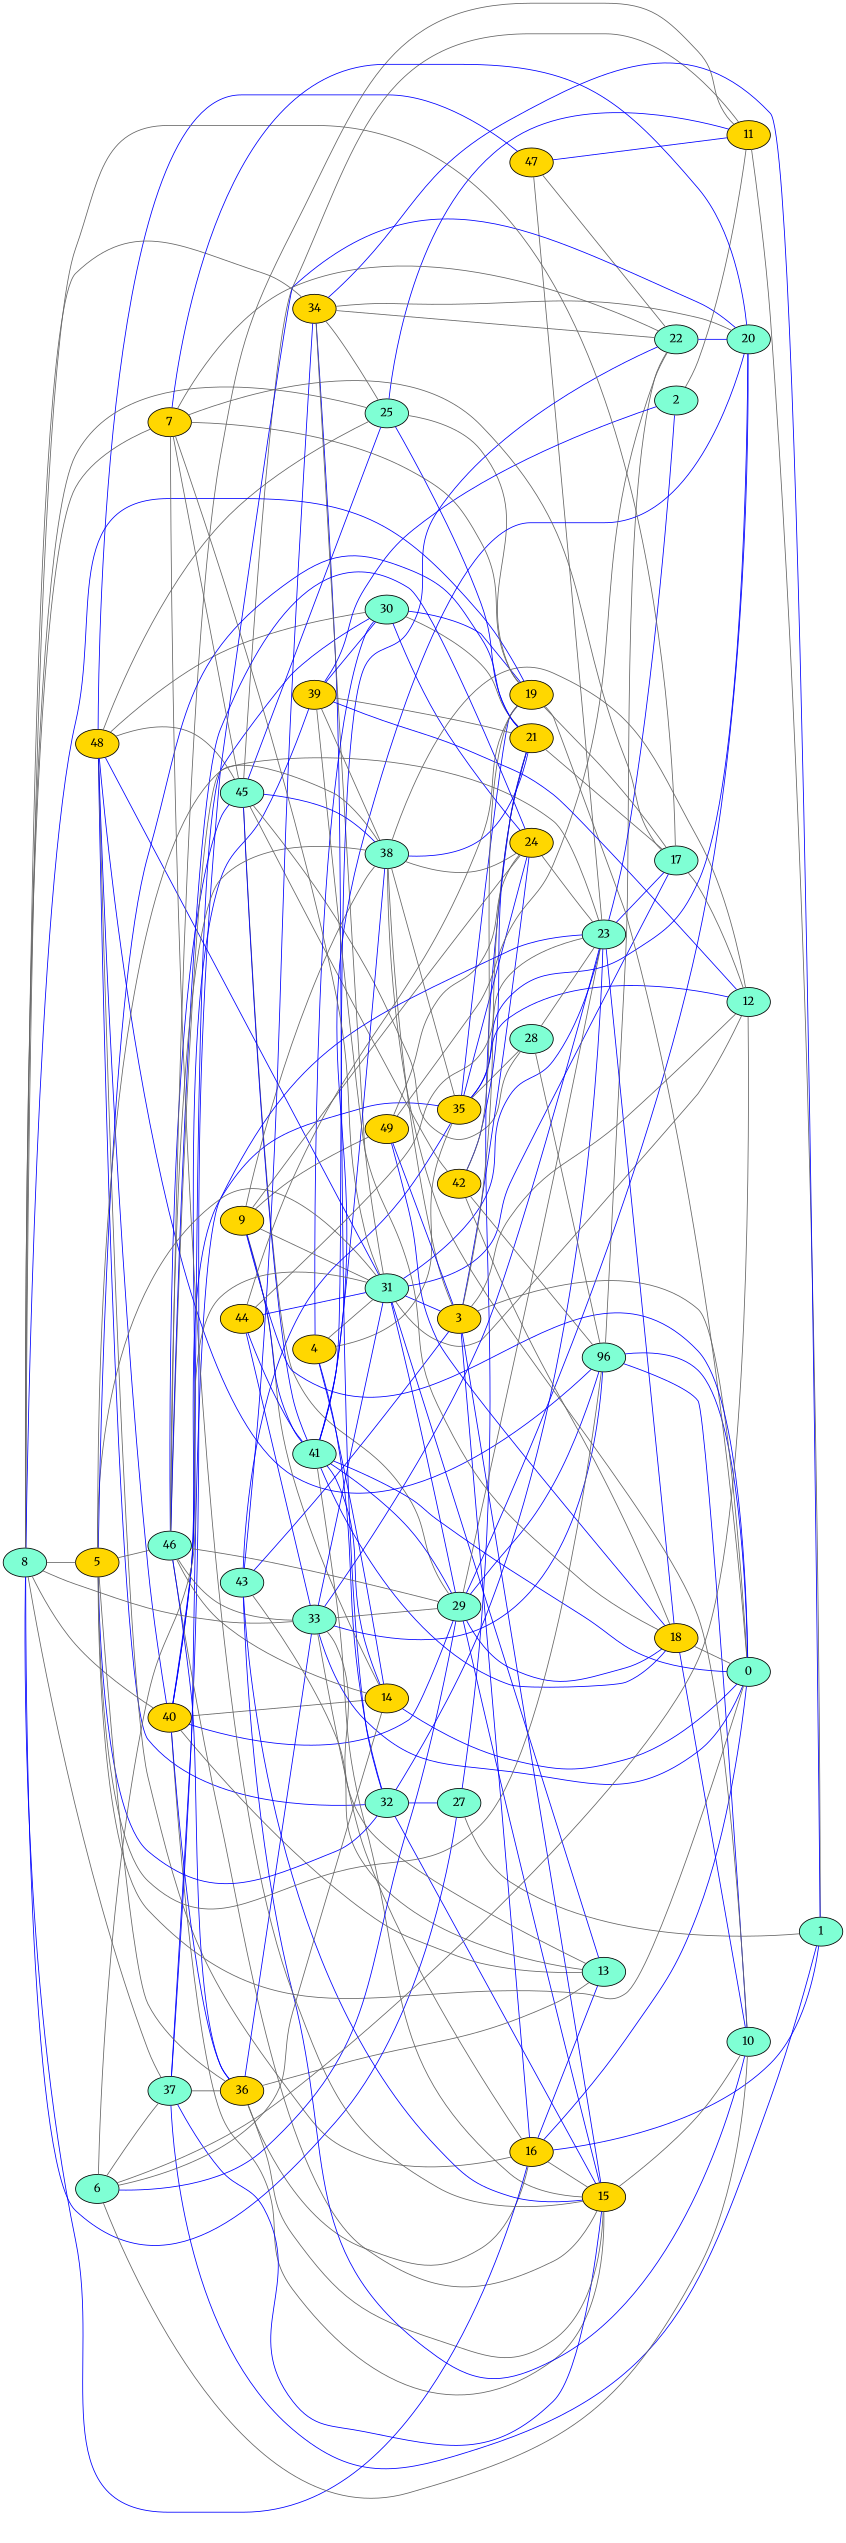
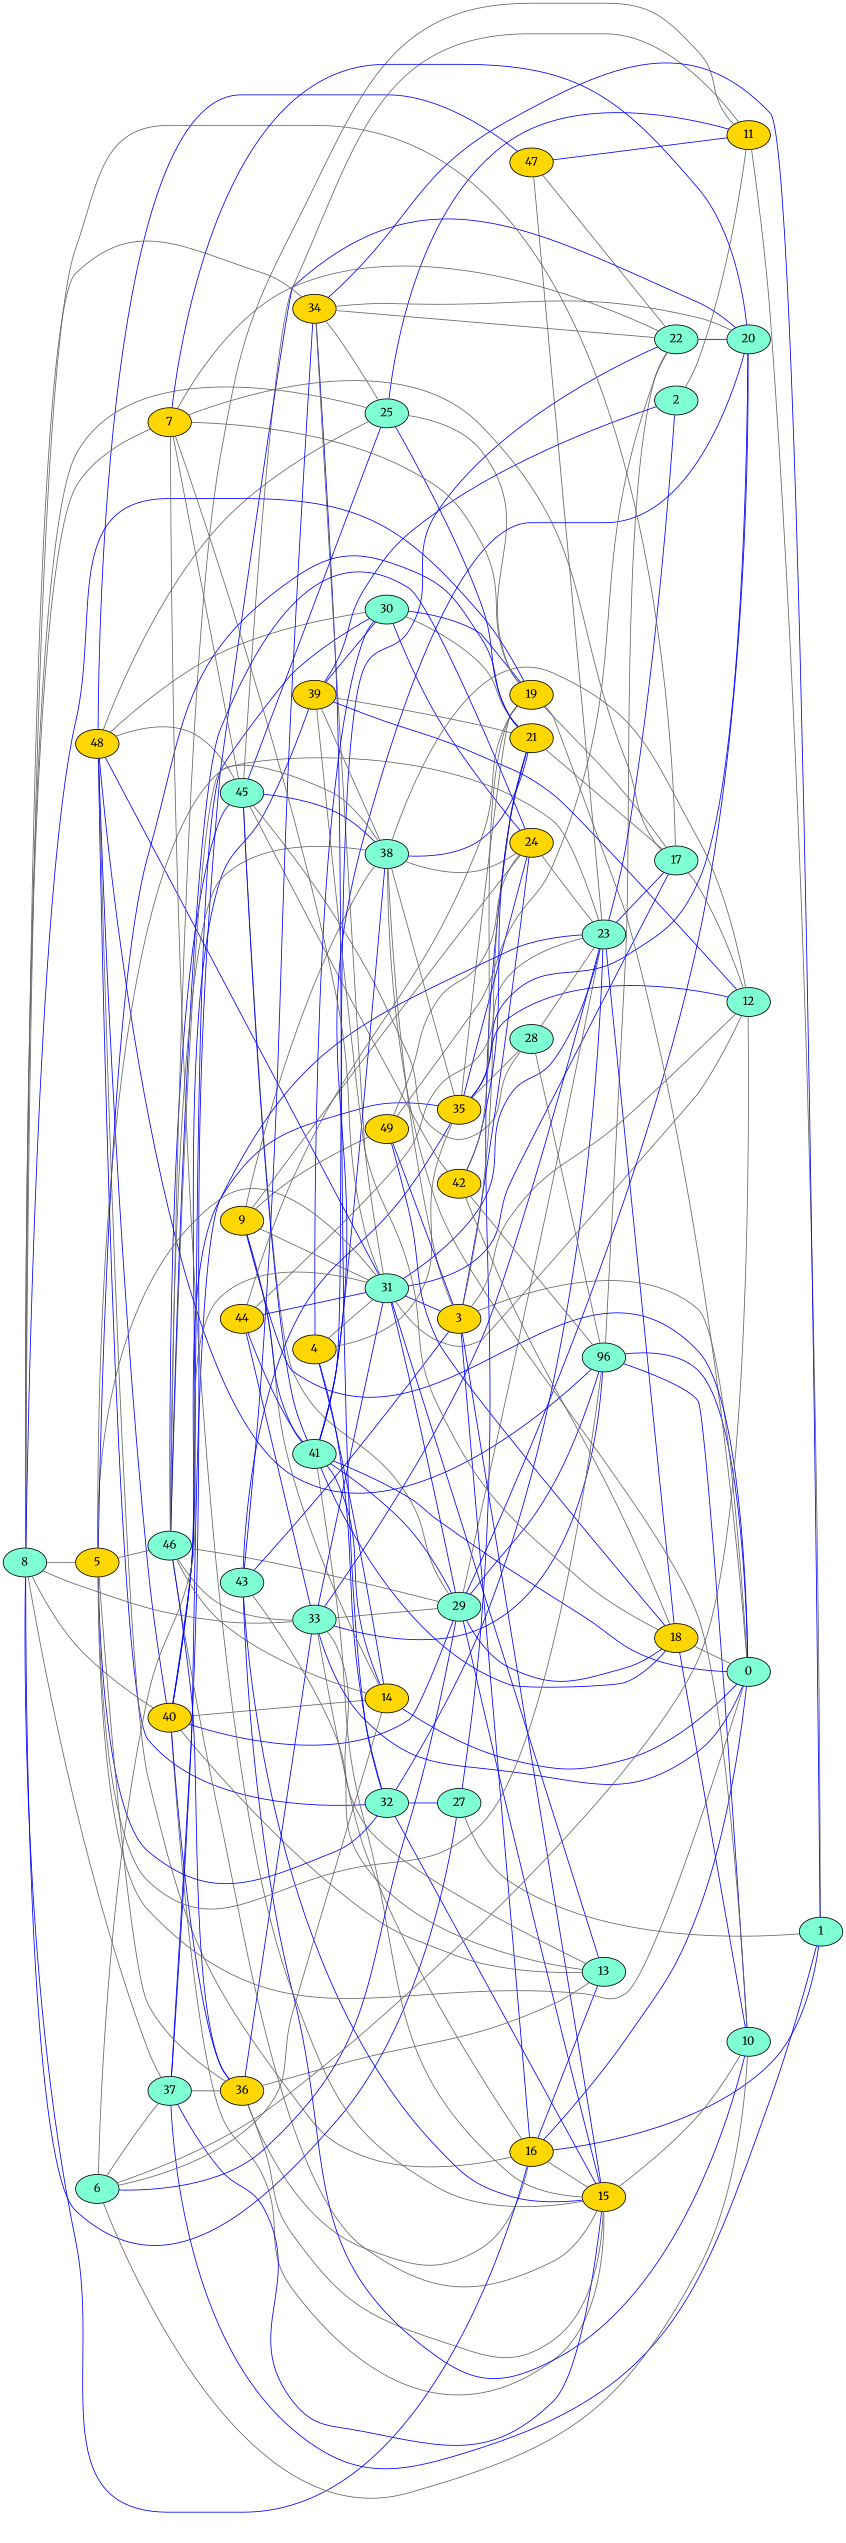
(482, 919) -> (482, 919)
